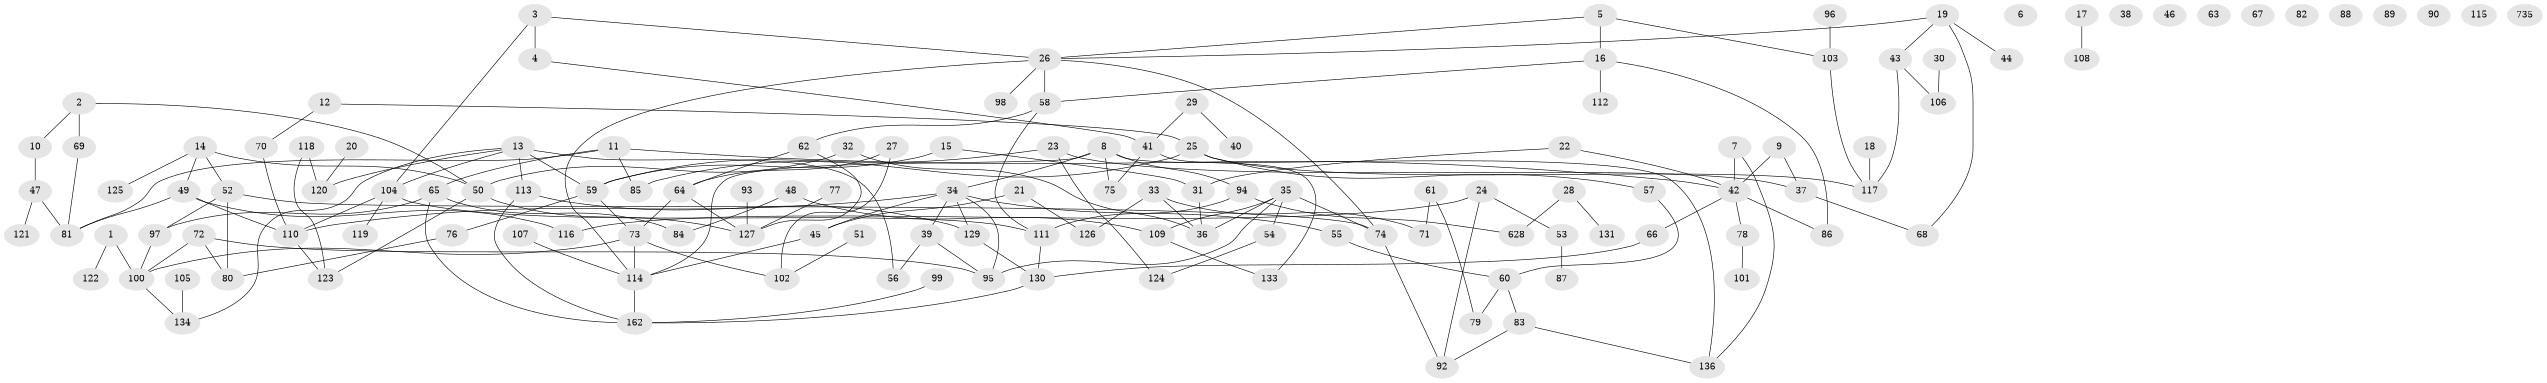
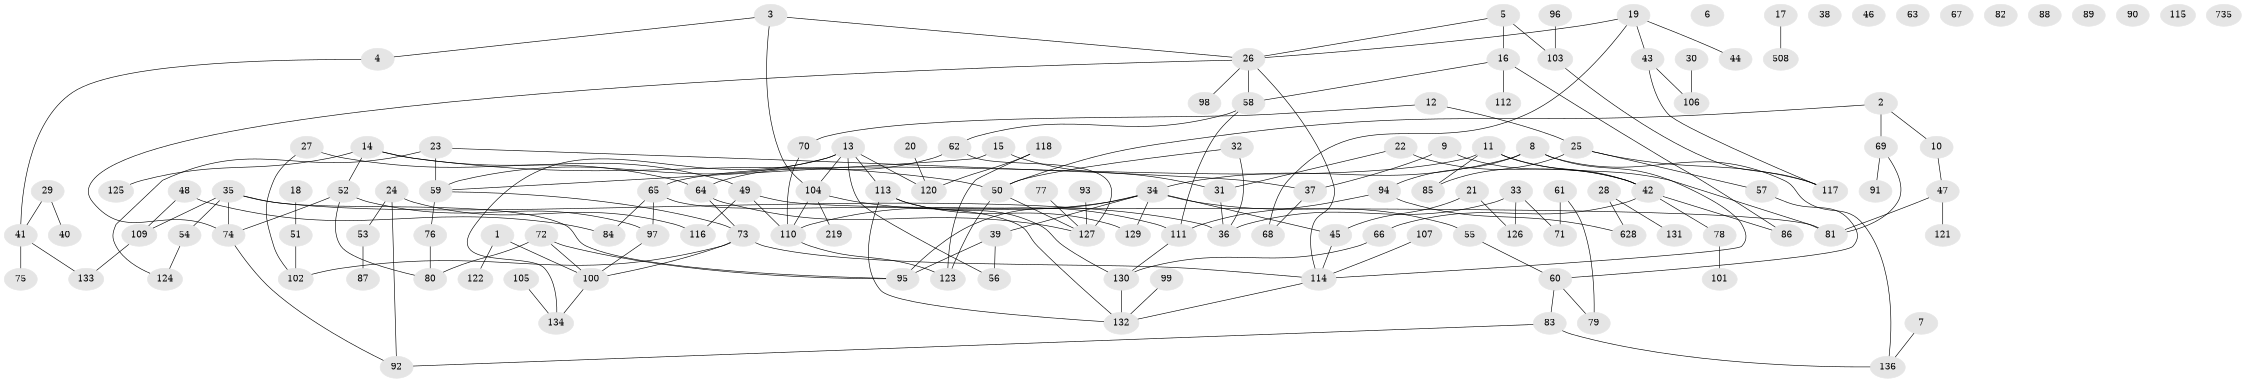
(2082, 59) -> (1781, 59)
(1734, 169) -> none
(1870, 169) -> (296, 213)
(1108, 174) -> none
none -> (1876, 191)
(360, 235) -> (834, 235)
(1005, 257) -> (1021, 218)
(635, 323) -> (1121, 323)
